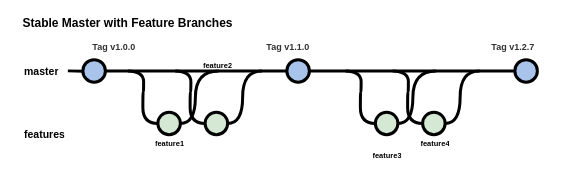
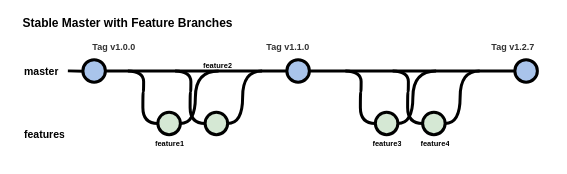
(387, 157) -> (387, 146)
